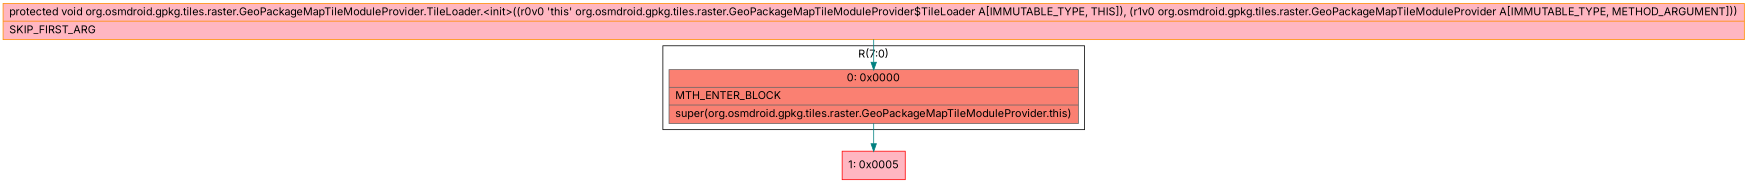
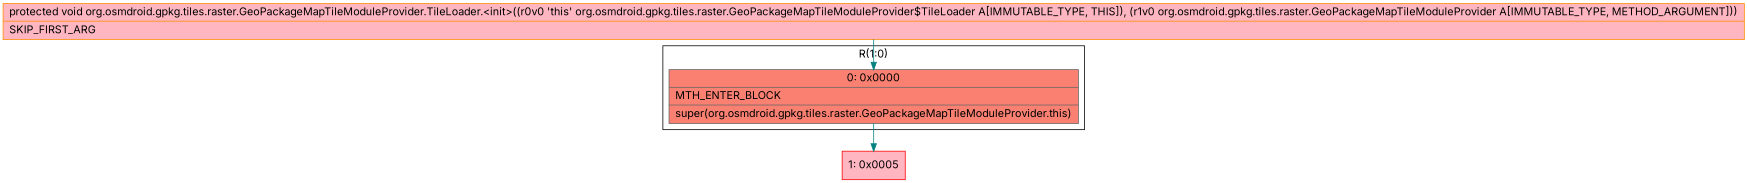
(874, 55) -> (874, 55)
